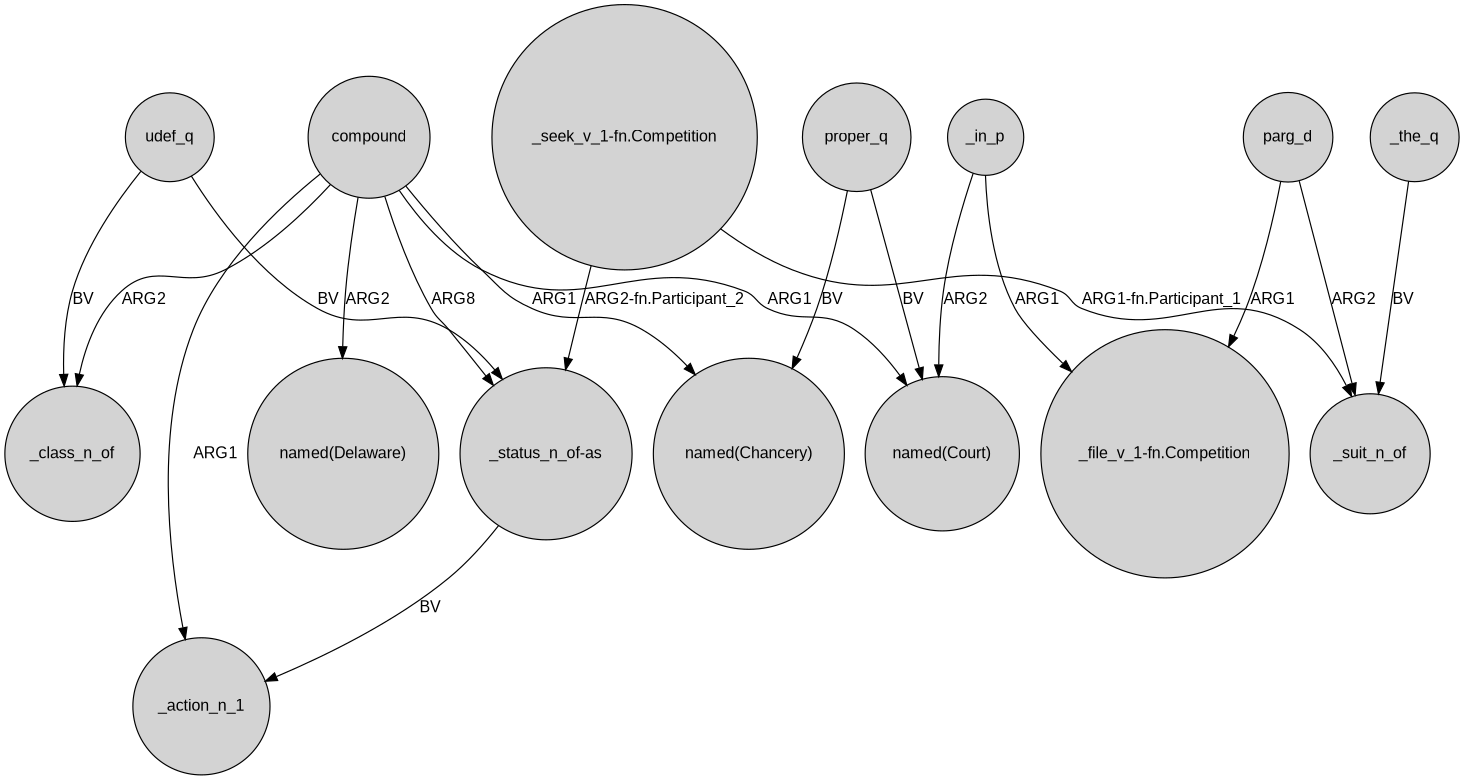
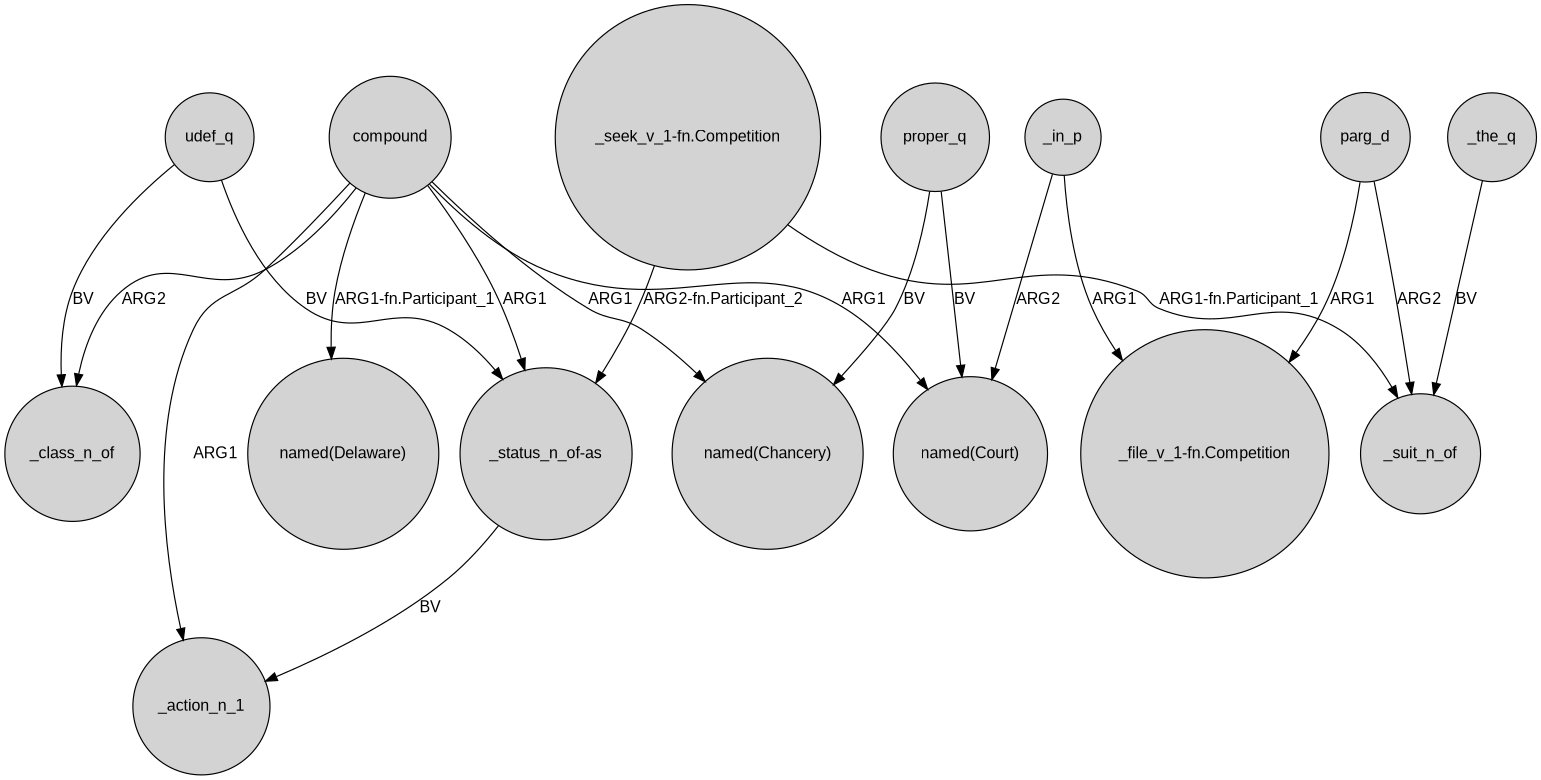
(368, 300) -> (415, 300)
(453, 300) -> (525, 300)
